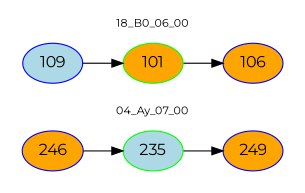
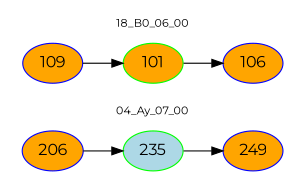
(53, 63) -> (53, 63)
(53, 151) -> (53, 151)
